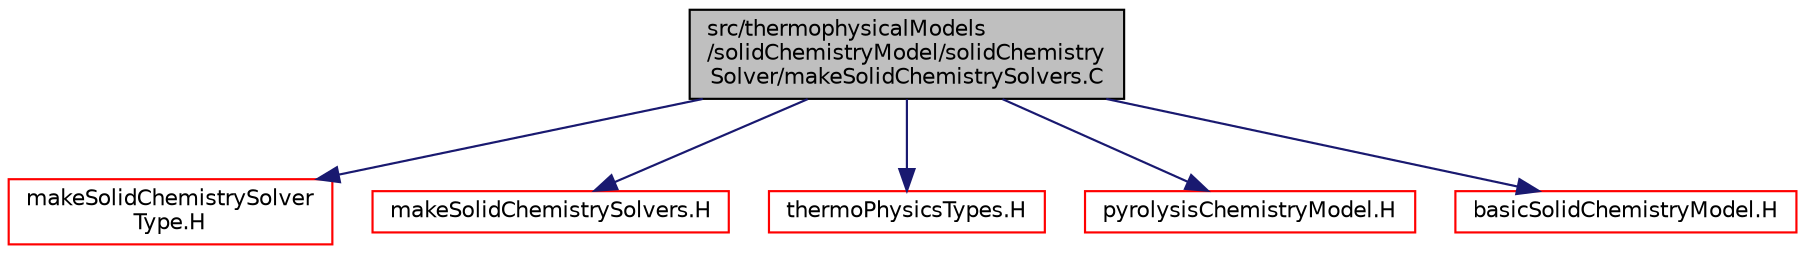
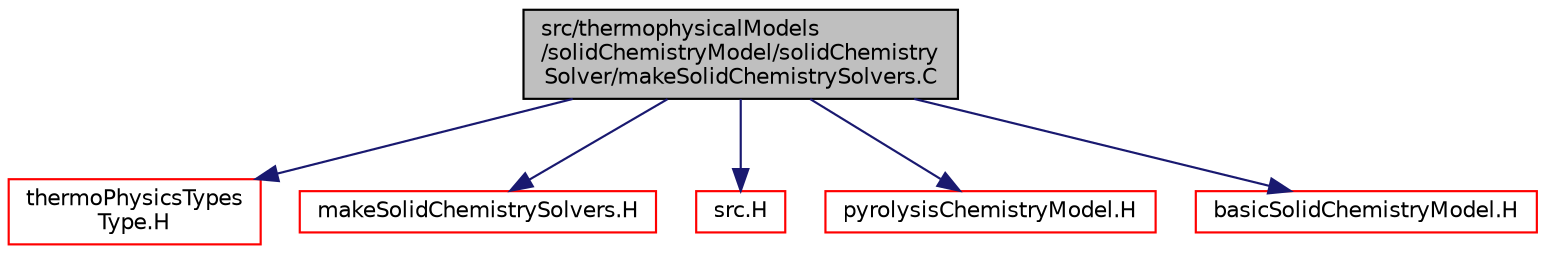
(171, 212) -> (135, 212)
(907, 212) -> (741, 212)
